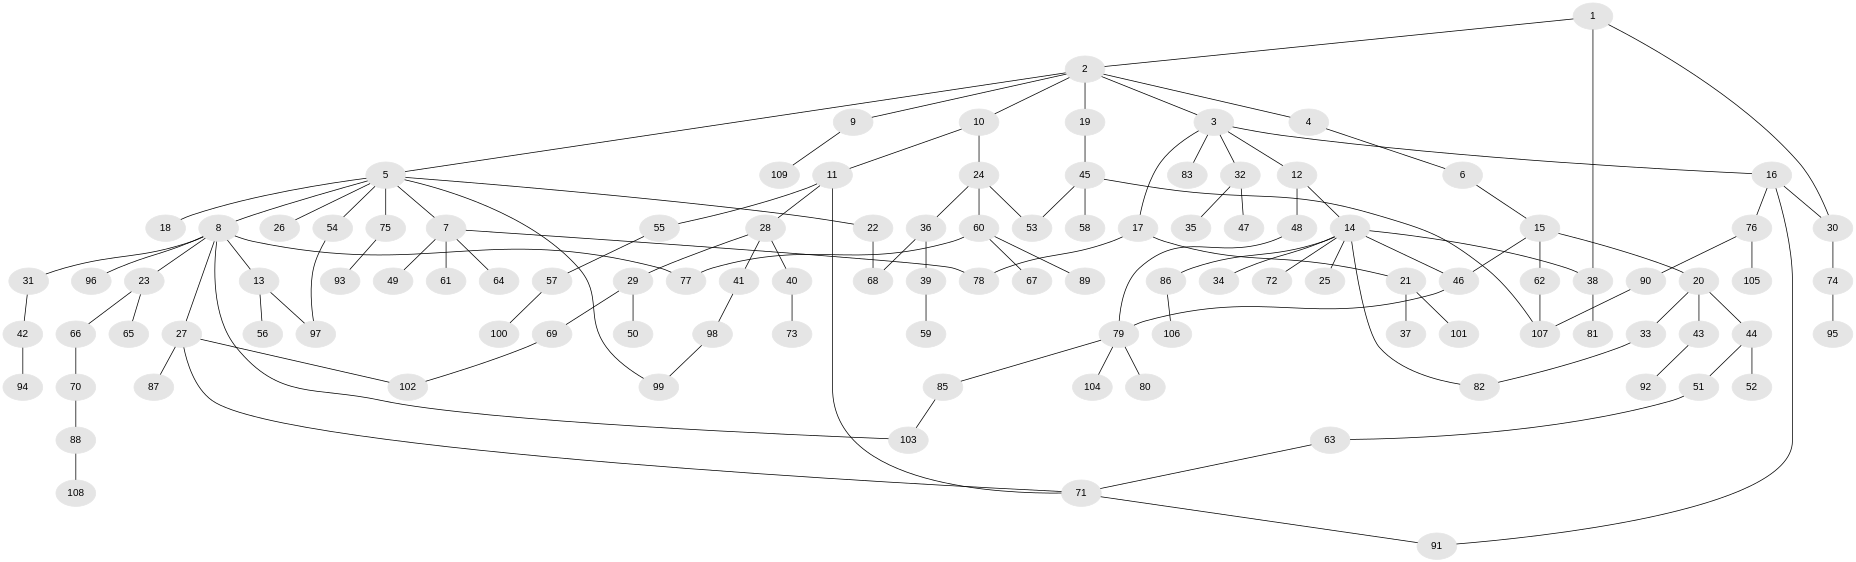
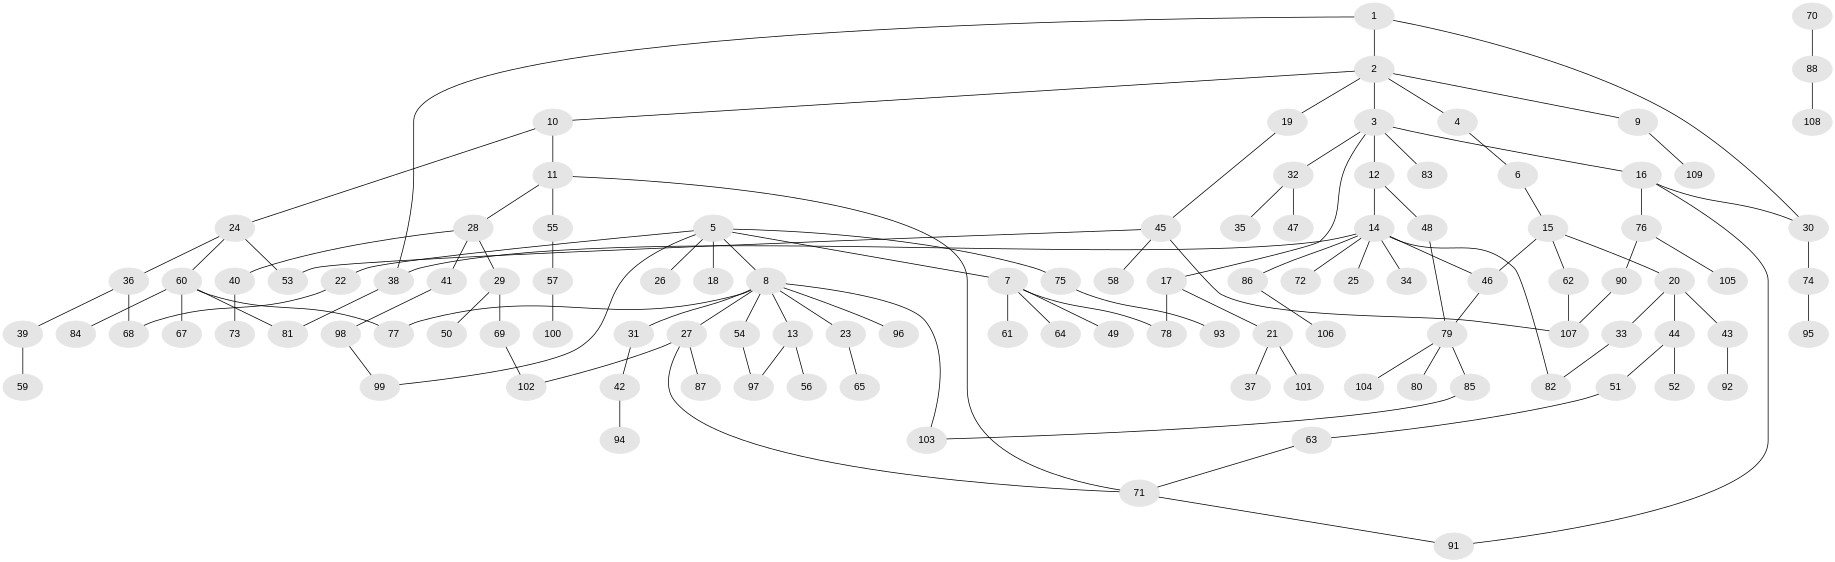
(735, 122) -> none
(359, 202) -> (753, 308)
(1085, 281) -> (76, 334)
none -> (244, 312)
(76, 334) -> none
